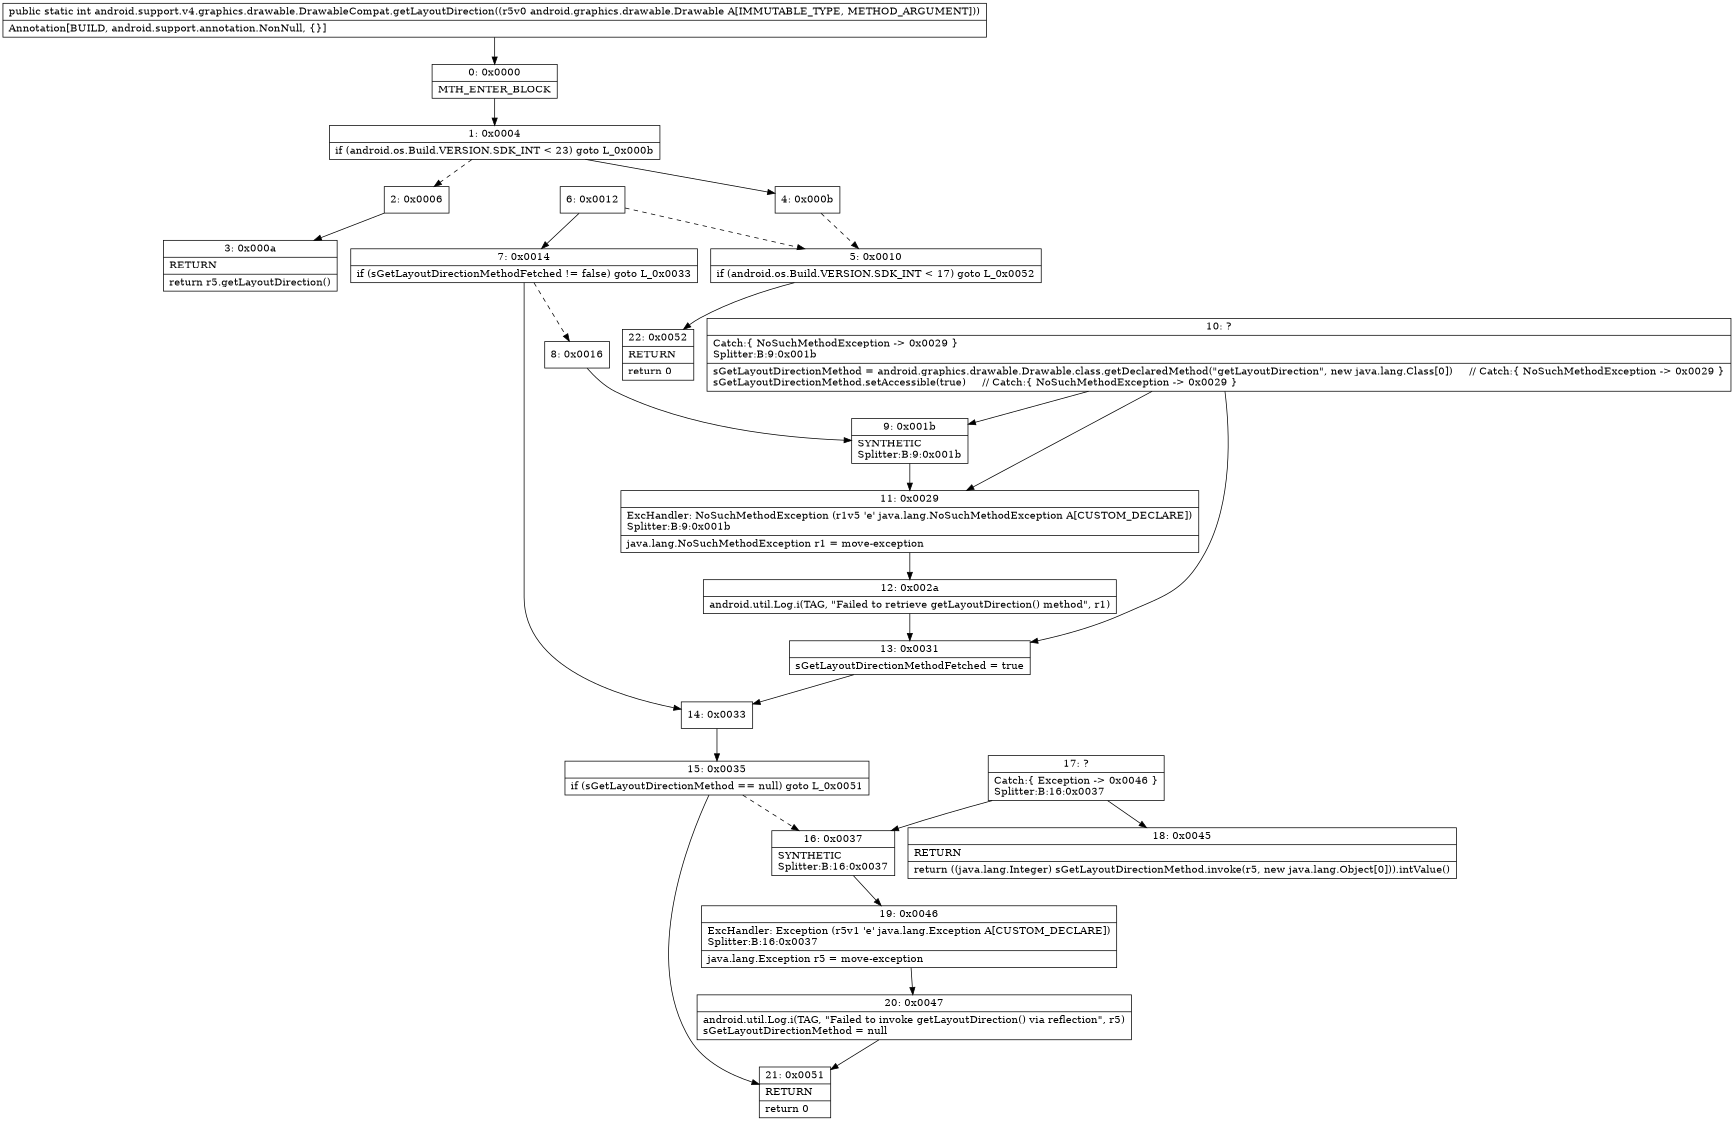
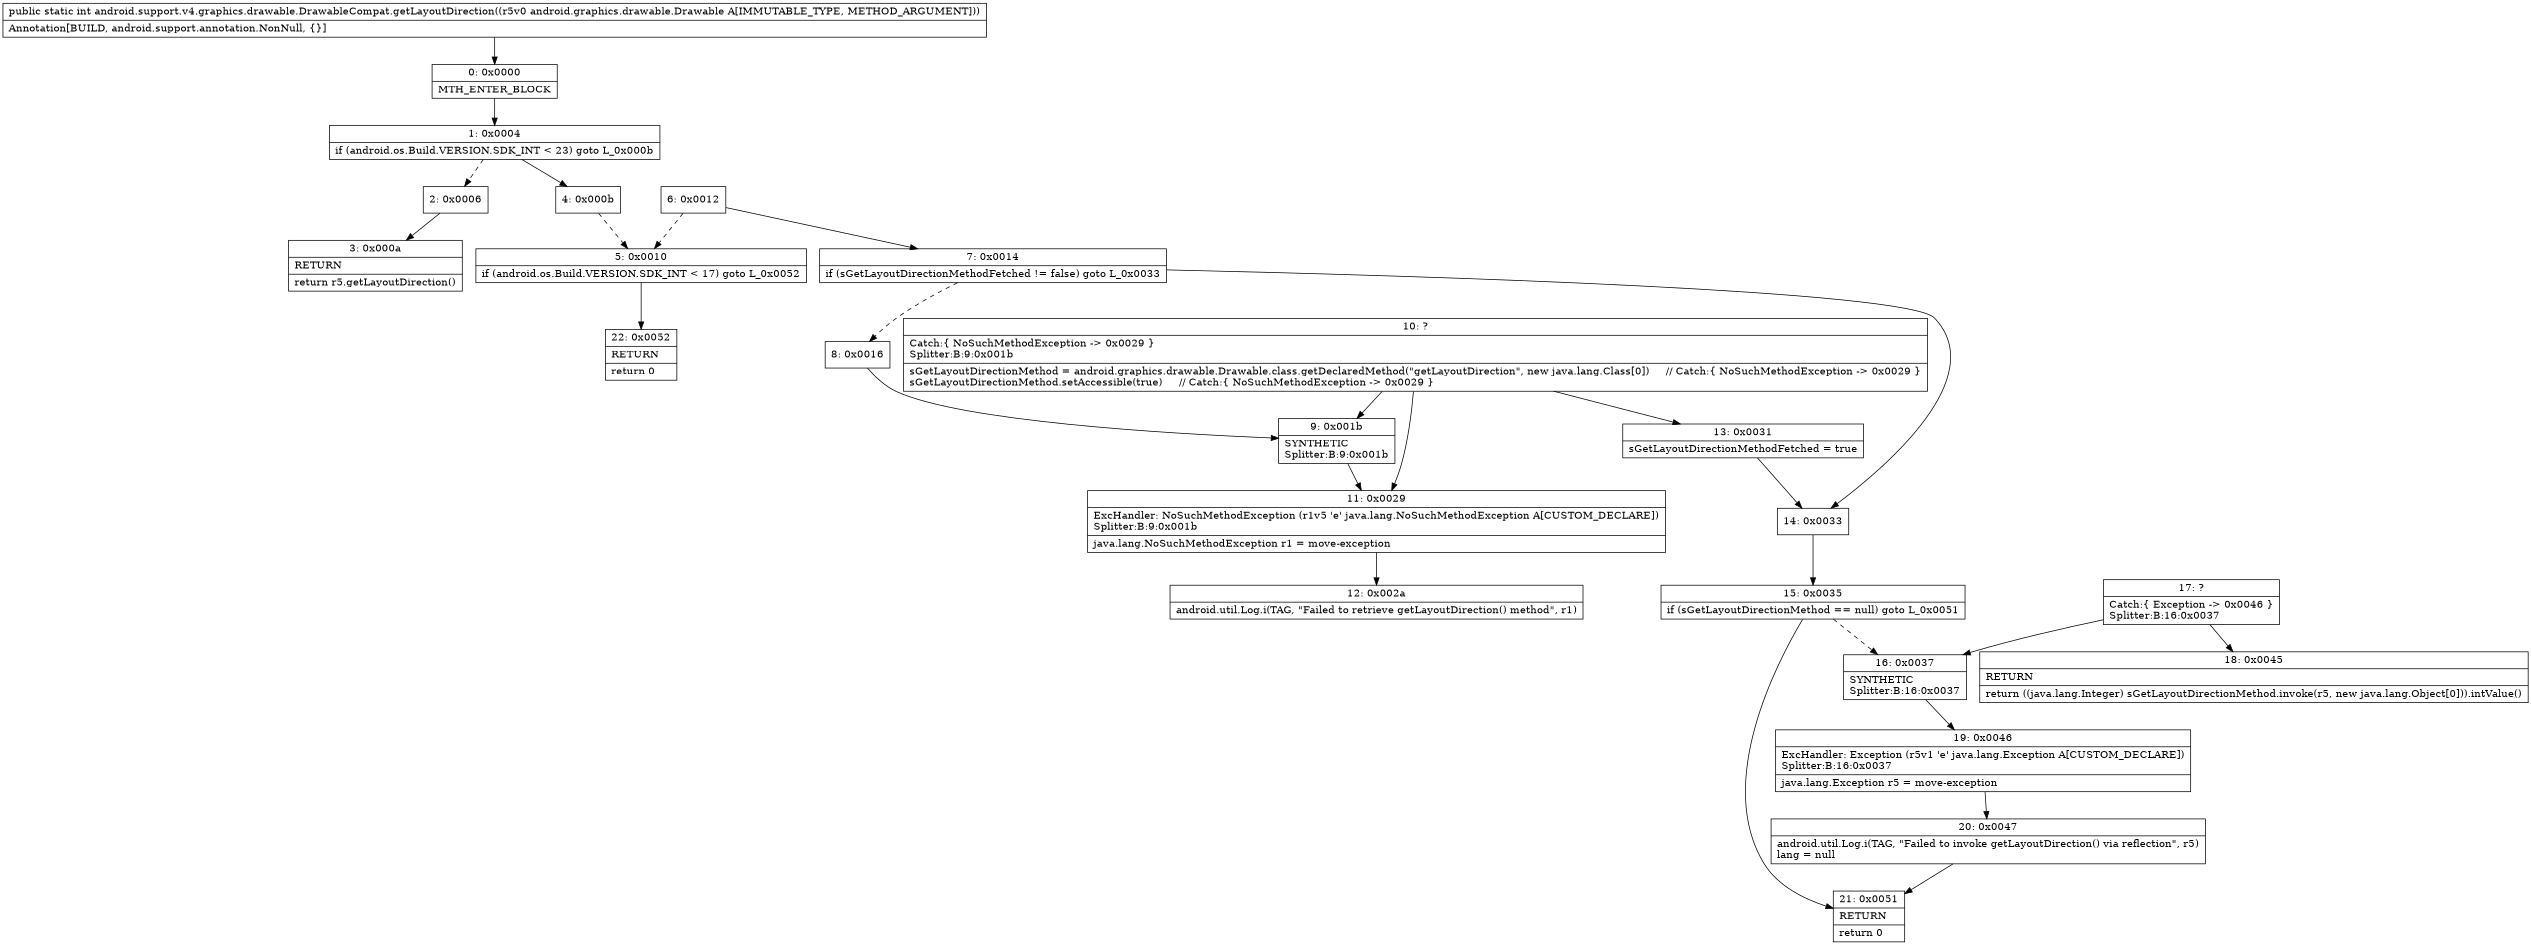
(910, 623) -> none
(795, 1031) -> (1806, 855)
